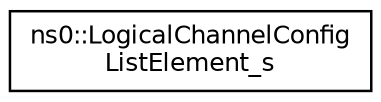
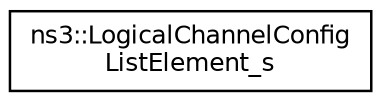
(191, 51) -> (191, 51)
